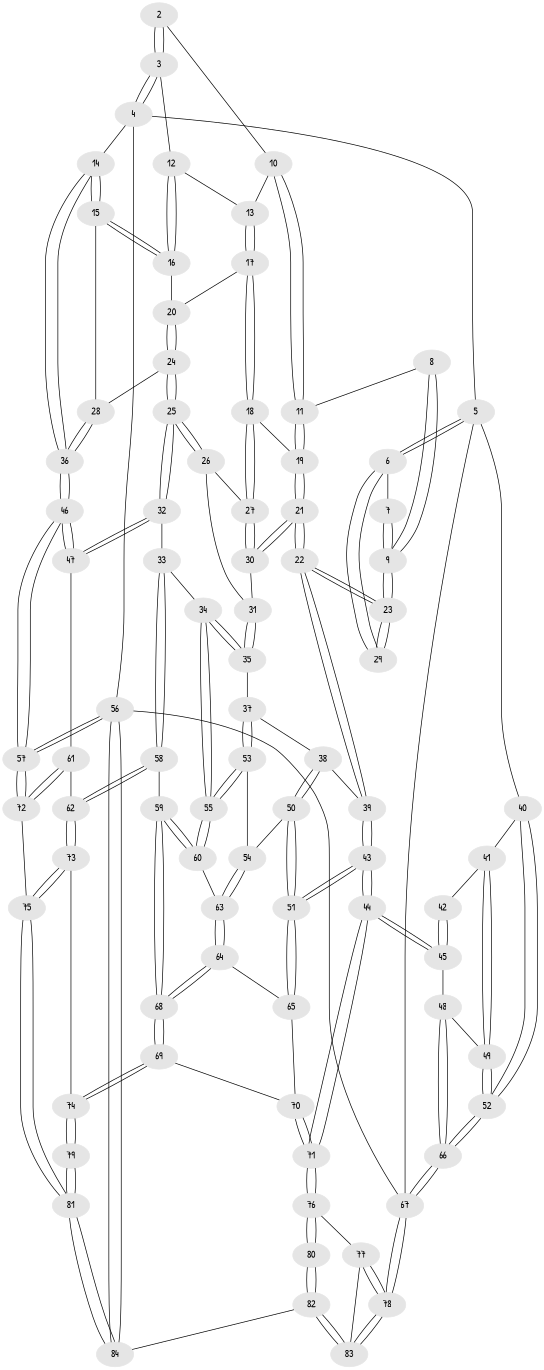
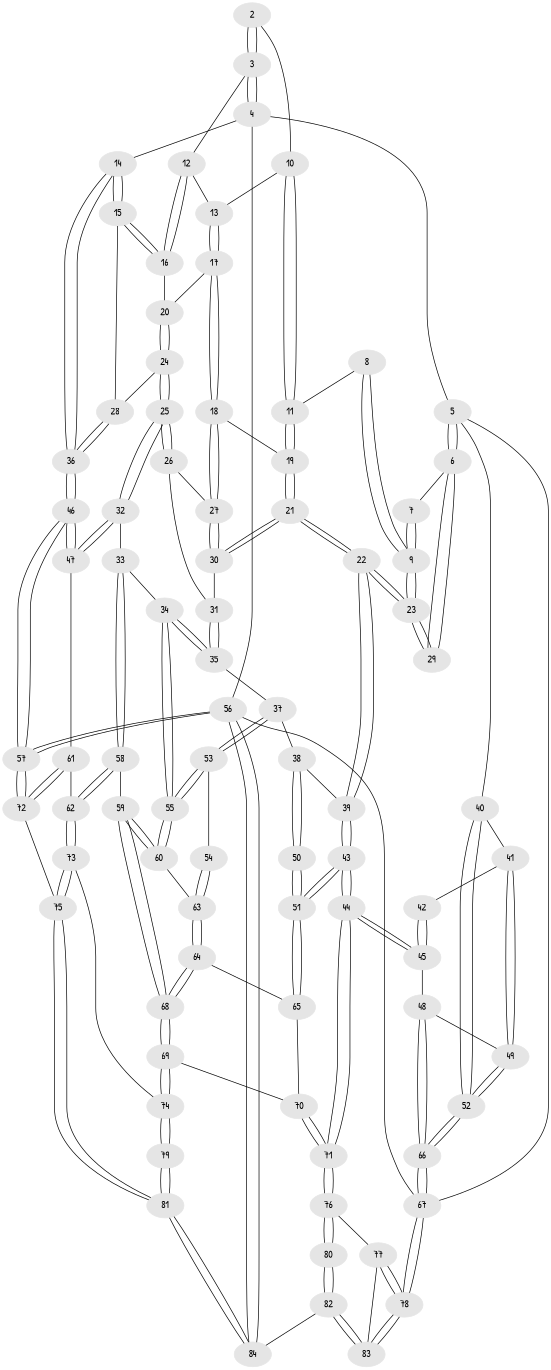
(269, 834) -> none
